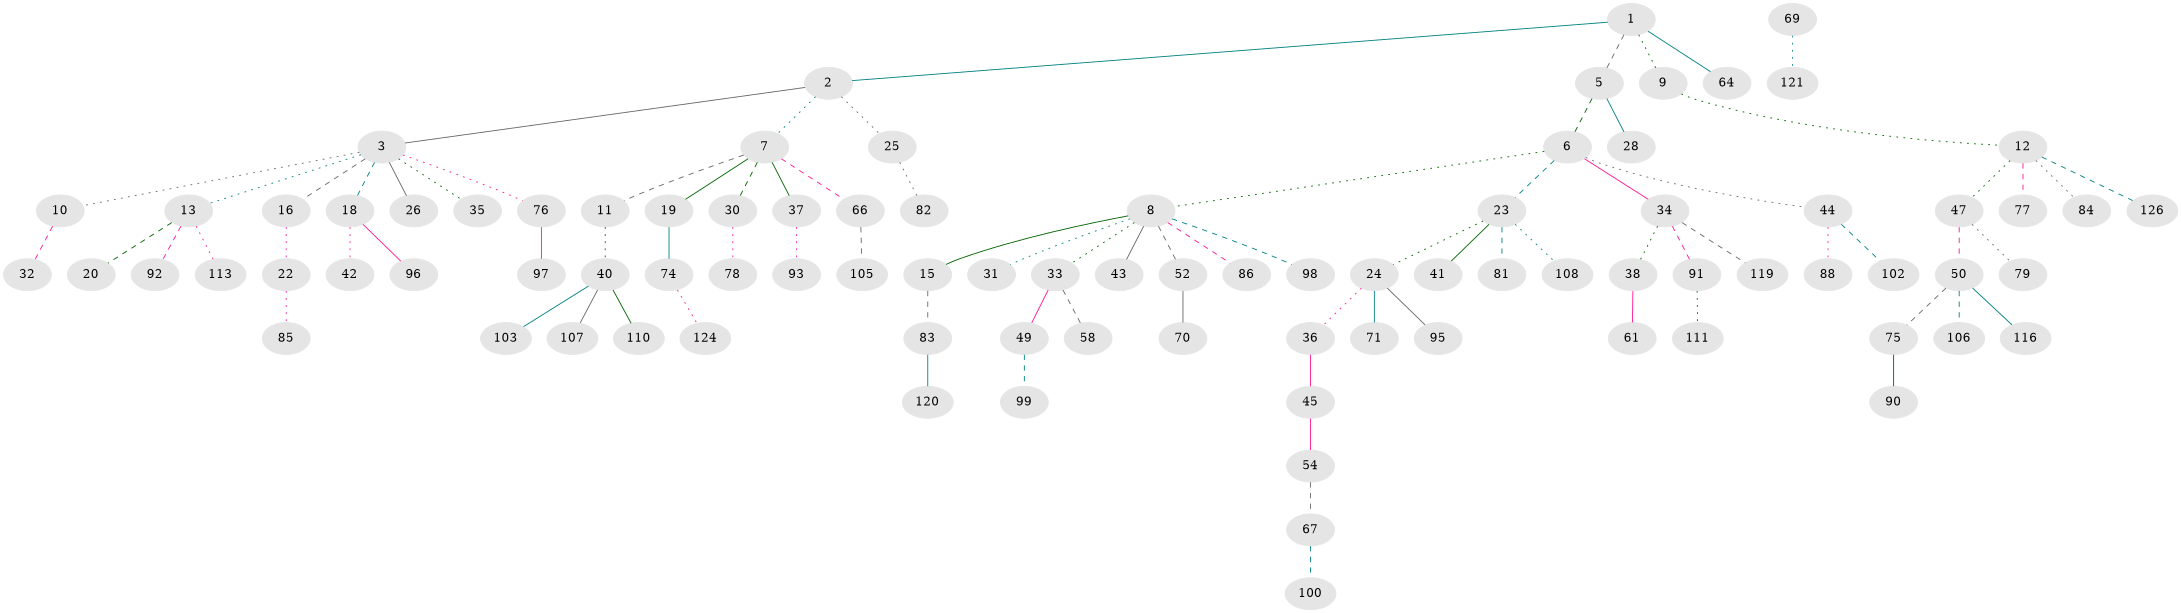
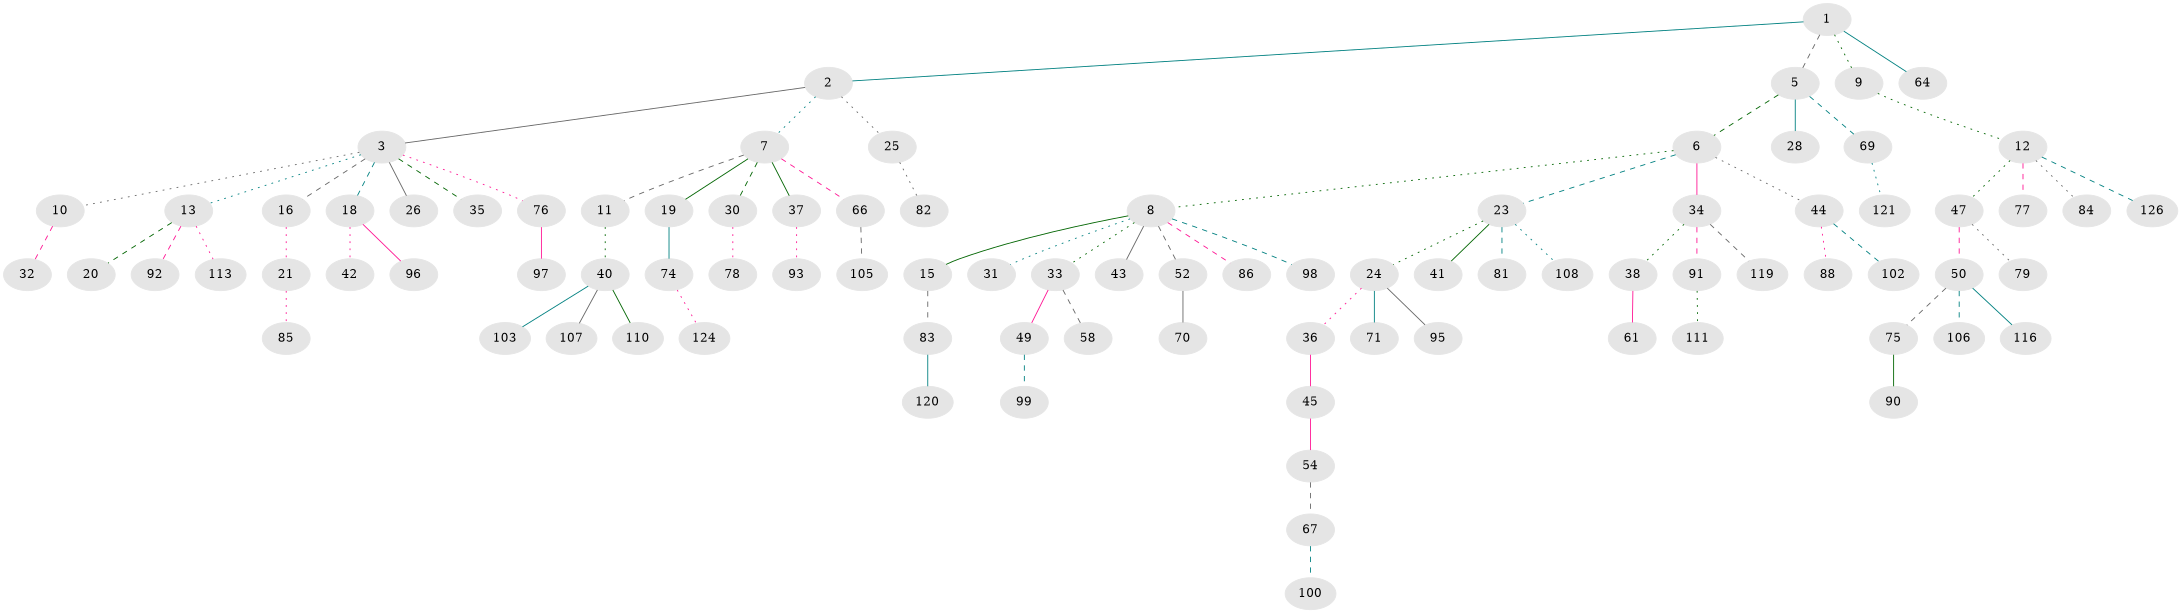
none -> (1832, 115)
(430, 179) -> (430, 179)
(286, 275) -> (286, 275)
